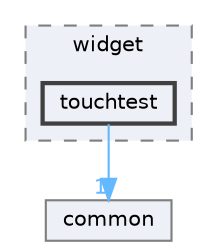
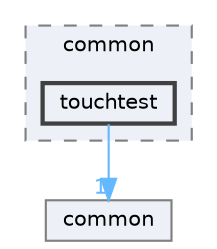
(109, 46) -> (109, 46)
